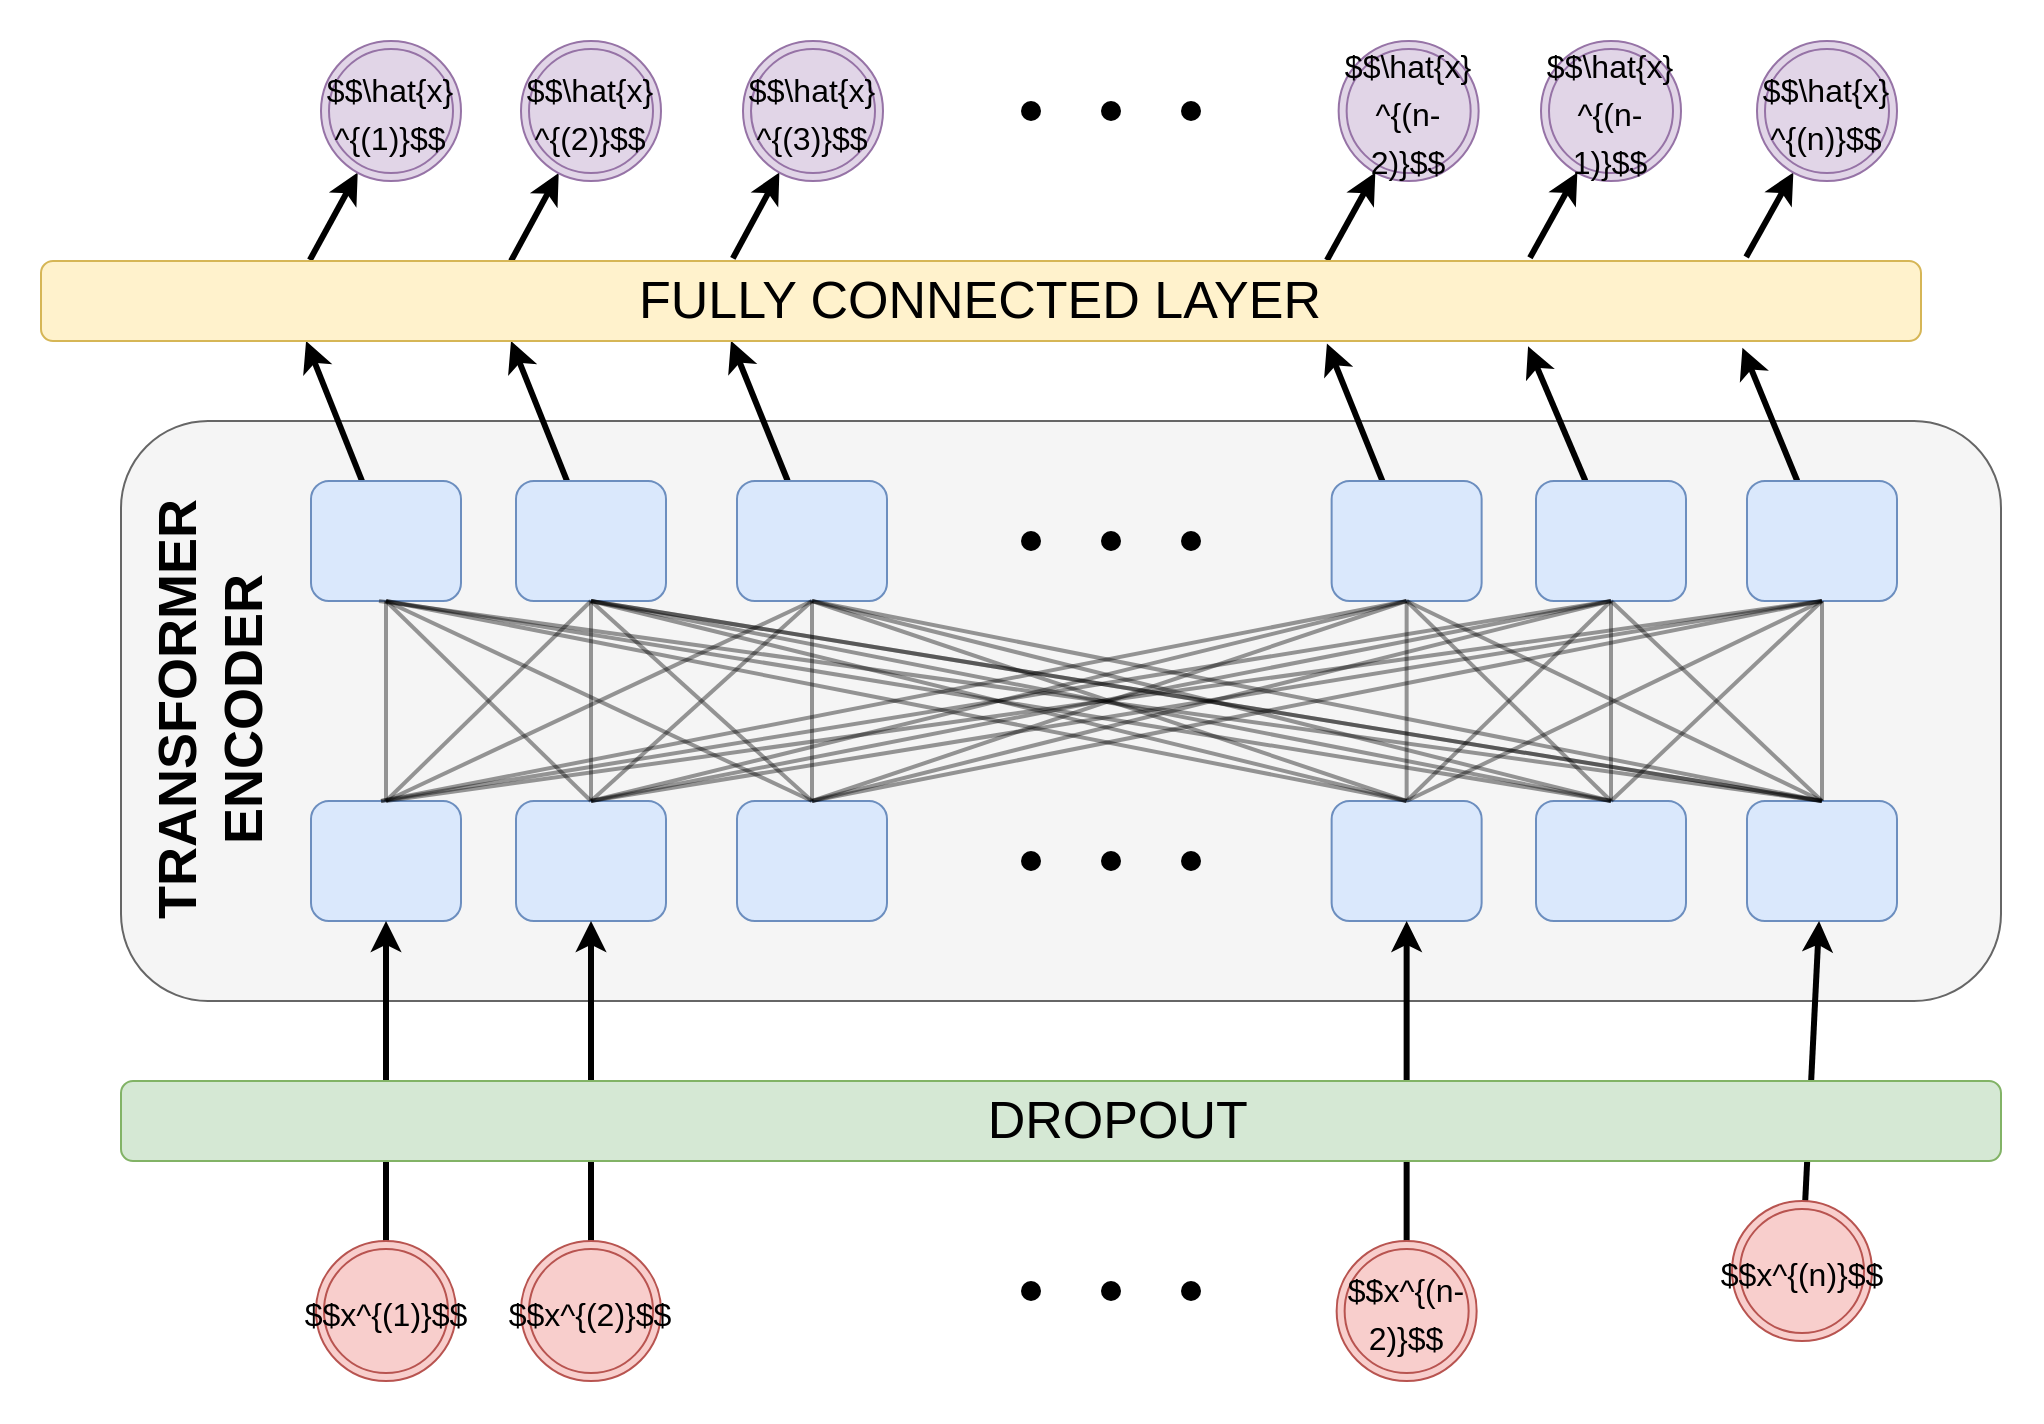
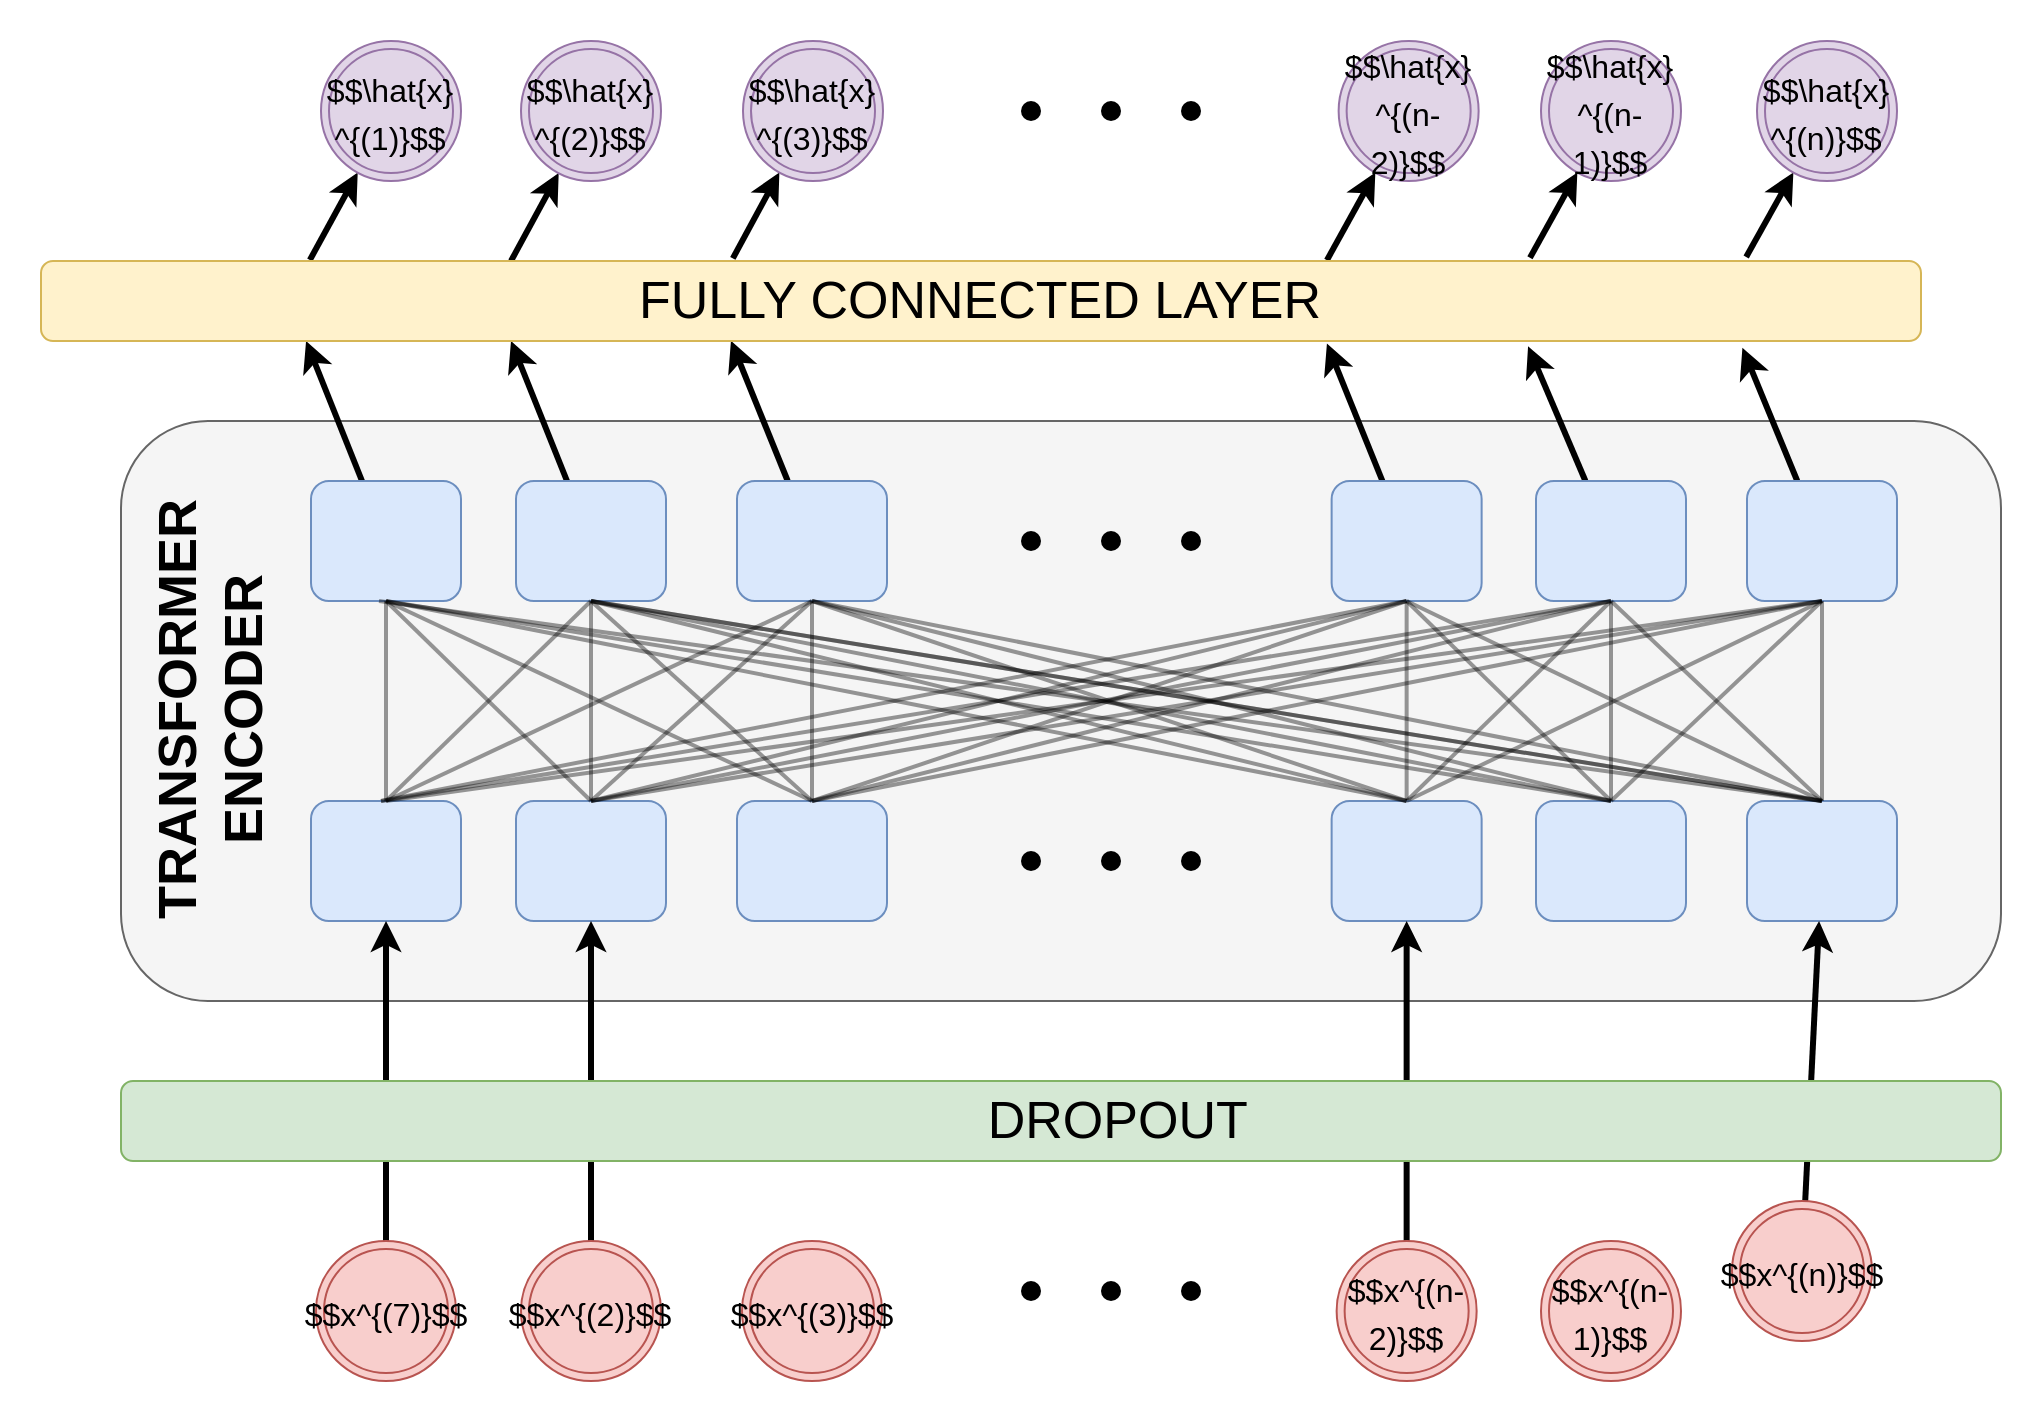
(387, 1311) -> (387, 1311)
none -> (812, 1311)
none -> (1611, 1311)
